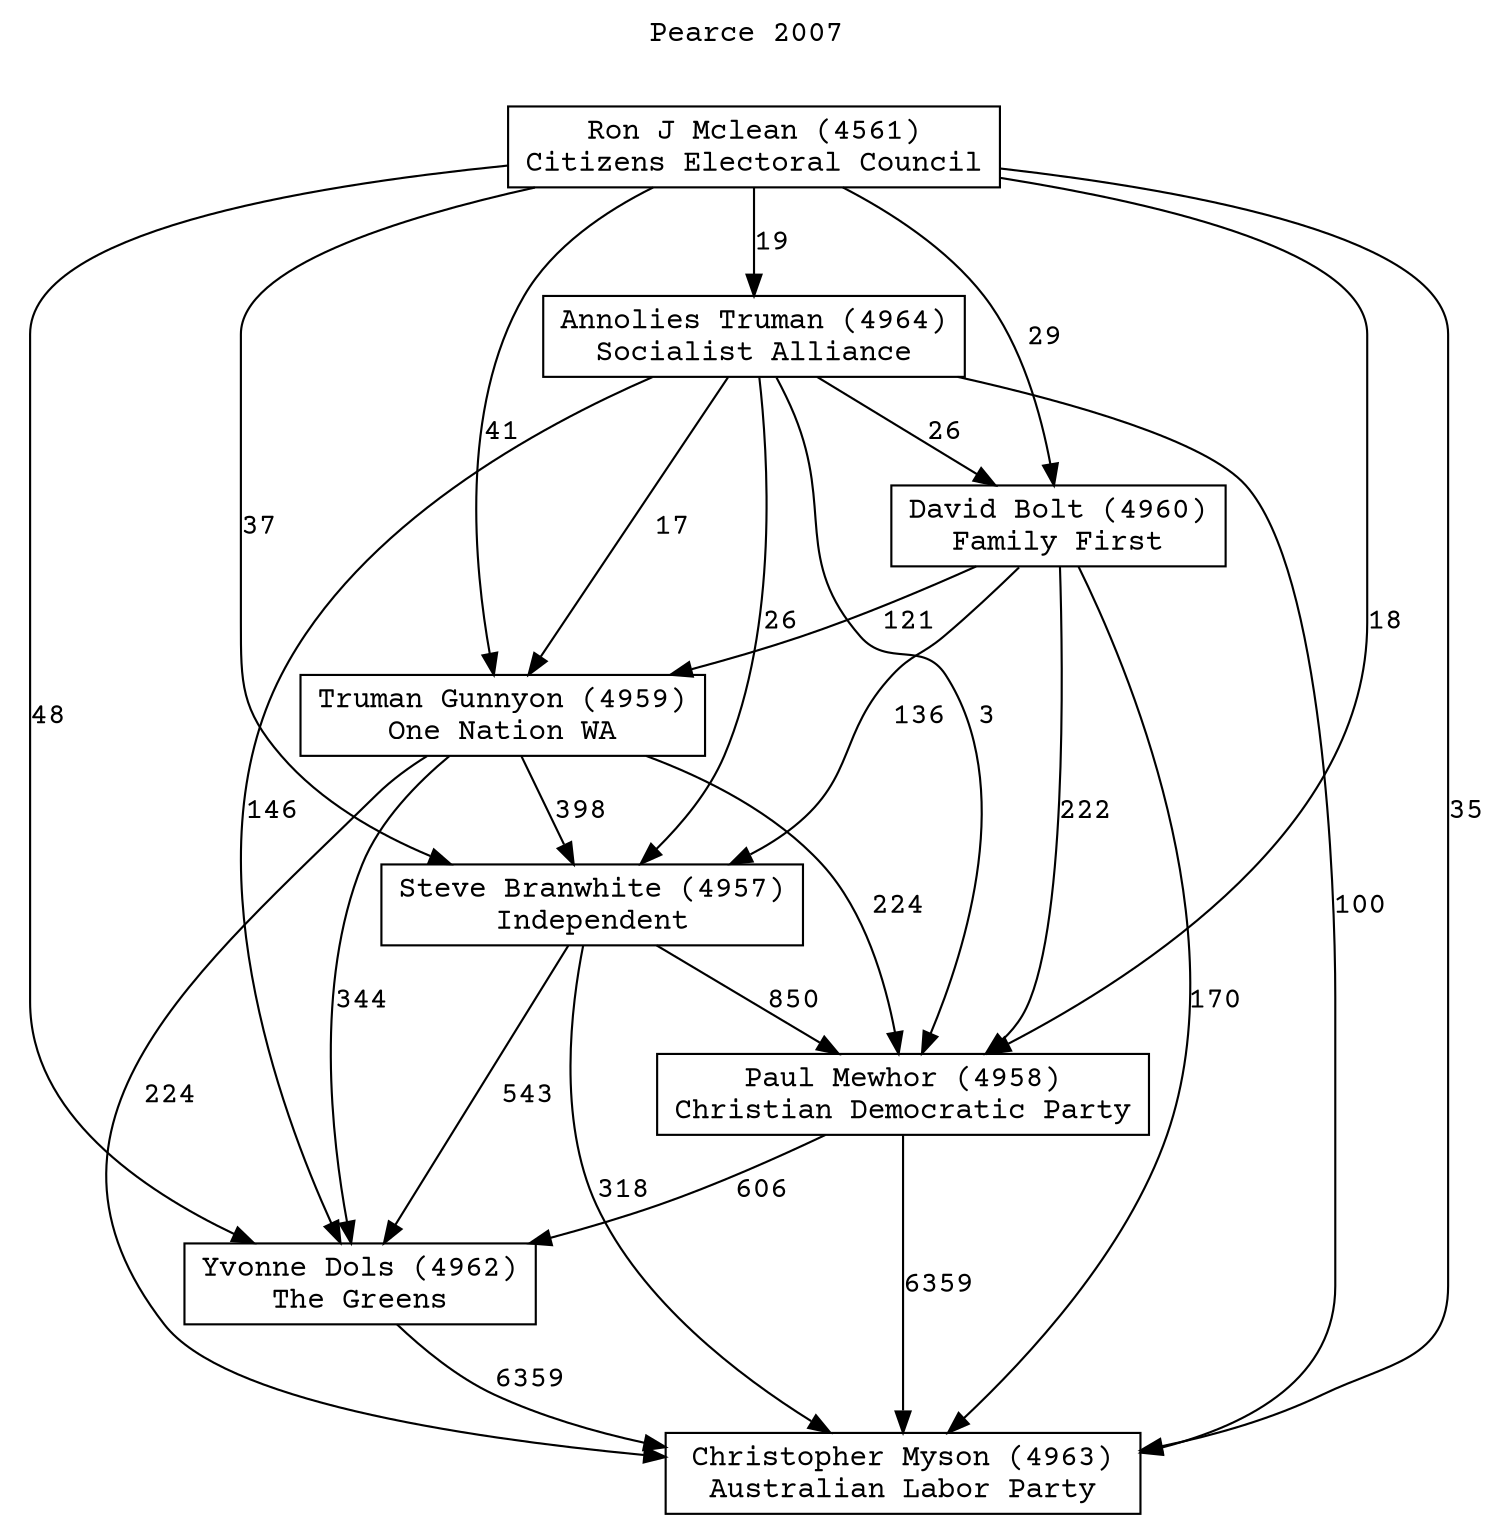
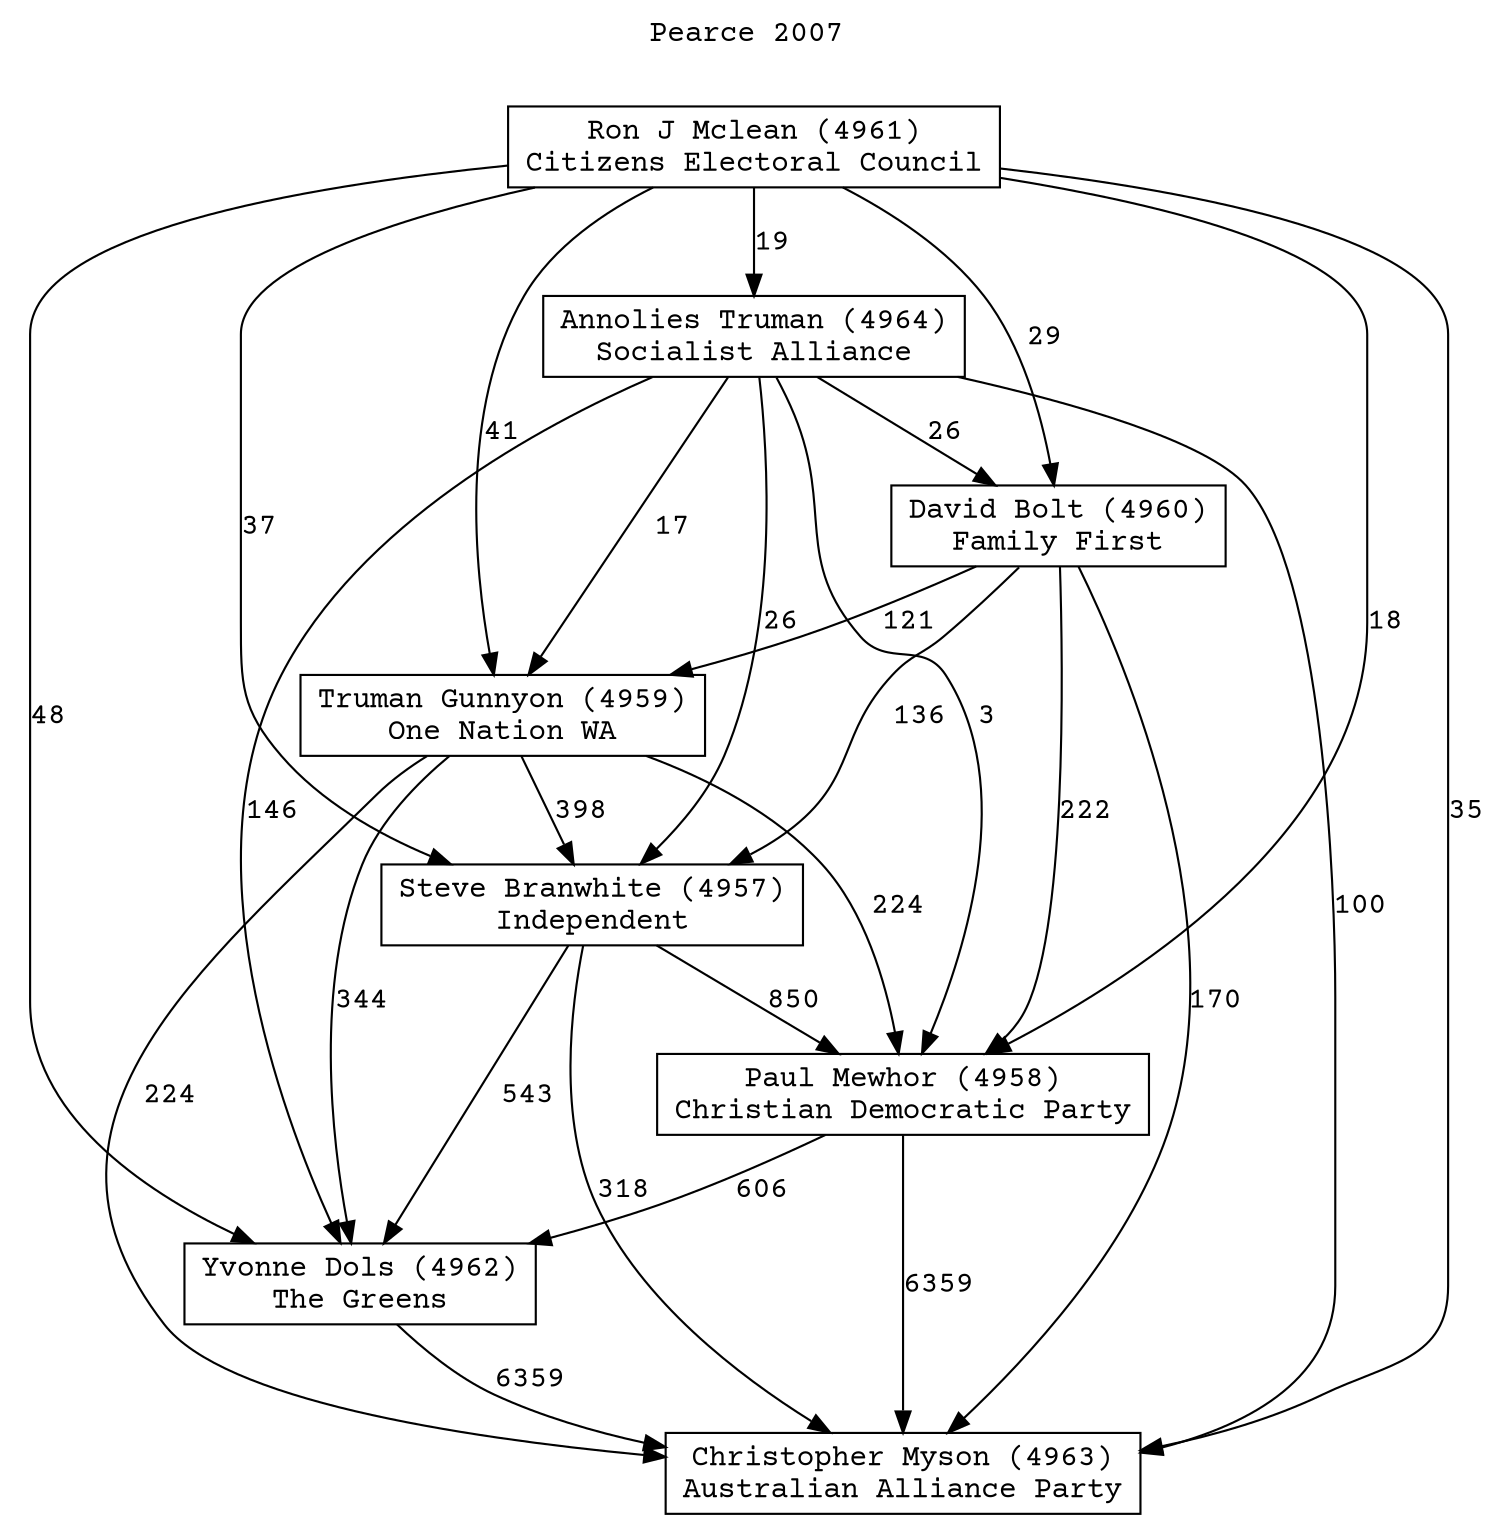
(754, 147) -> (754, 147)
(903, 1473) -> (903, 1473)
